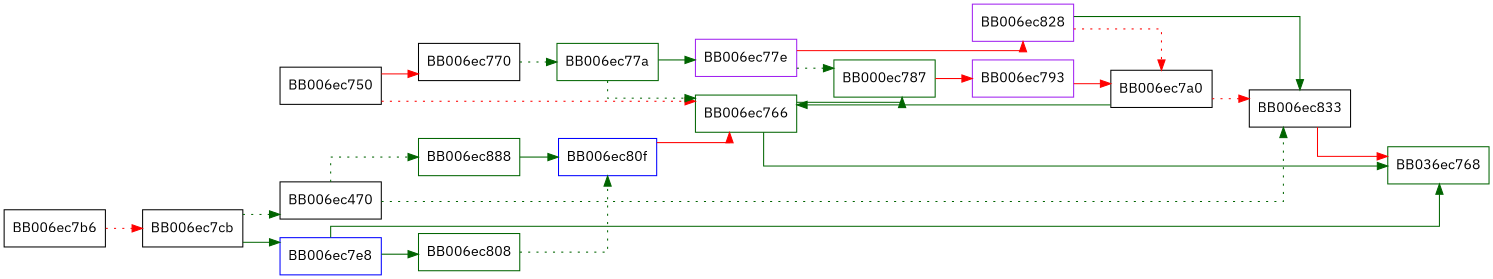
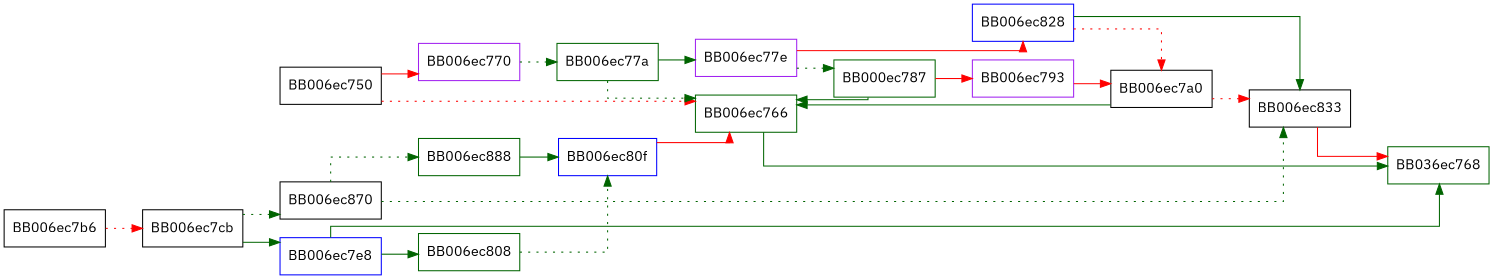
(1023, 23) -> (1023, 23)
(469, 62) -> (469, 62)
(850, 102) -> (839, 100)
(331, 200) -> (331, 200)
